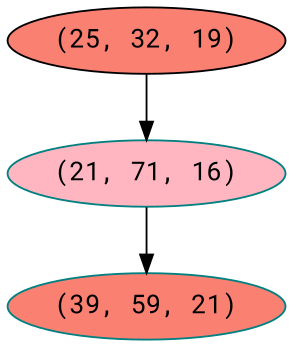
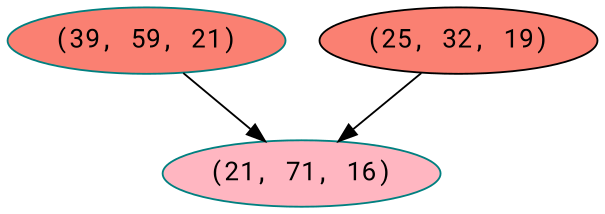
(147, 231) -> (217, 101)
